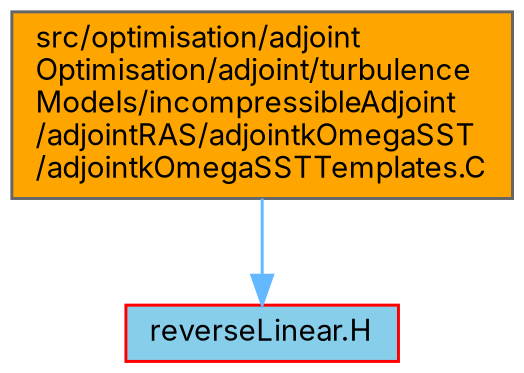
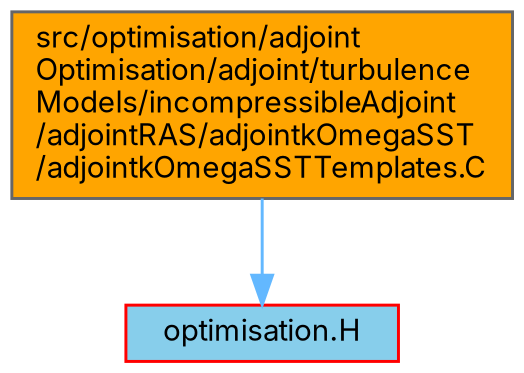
(262, 333) -> (262, 333)
